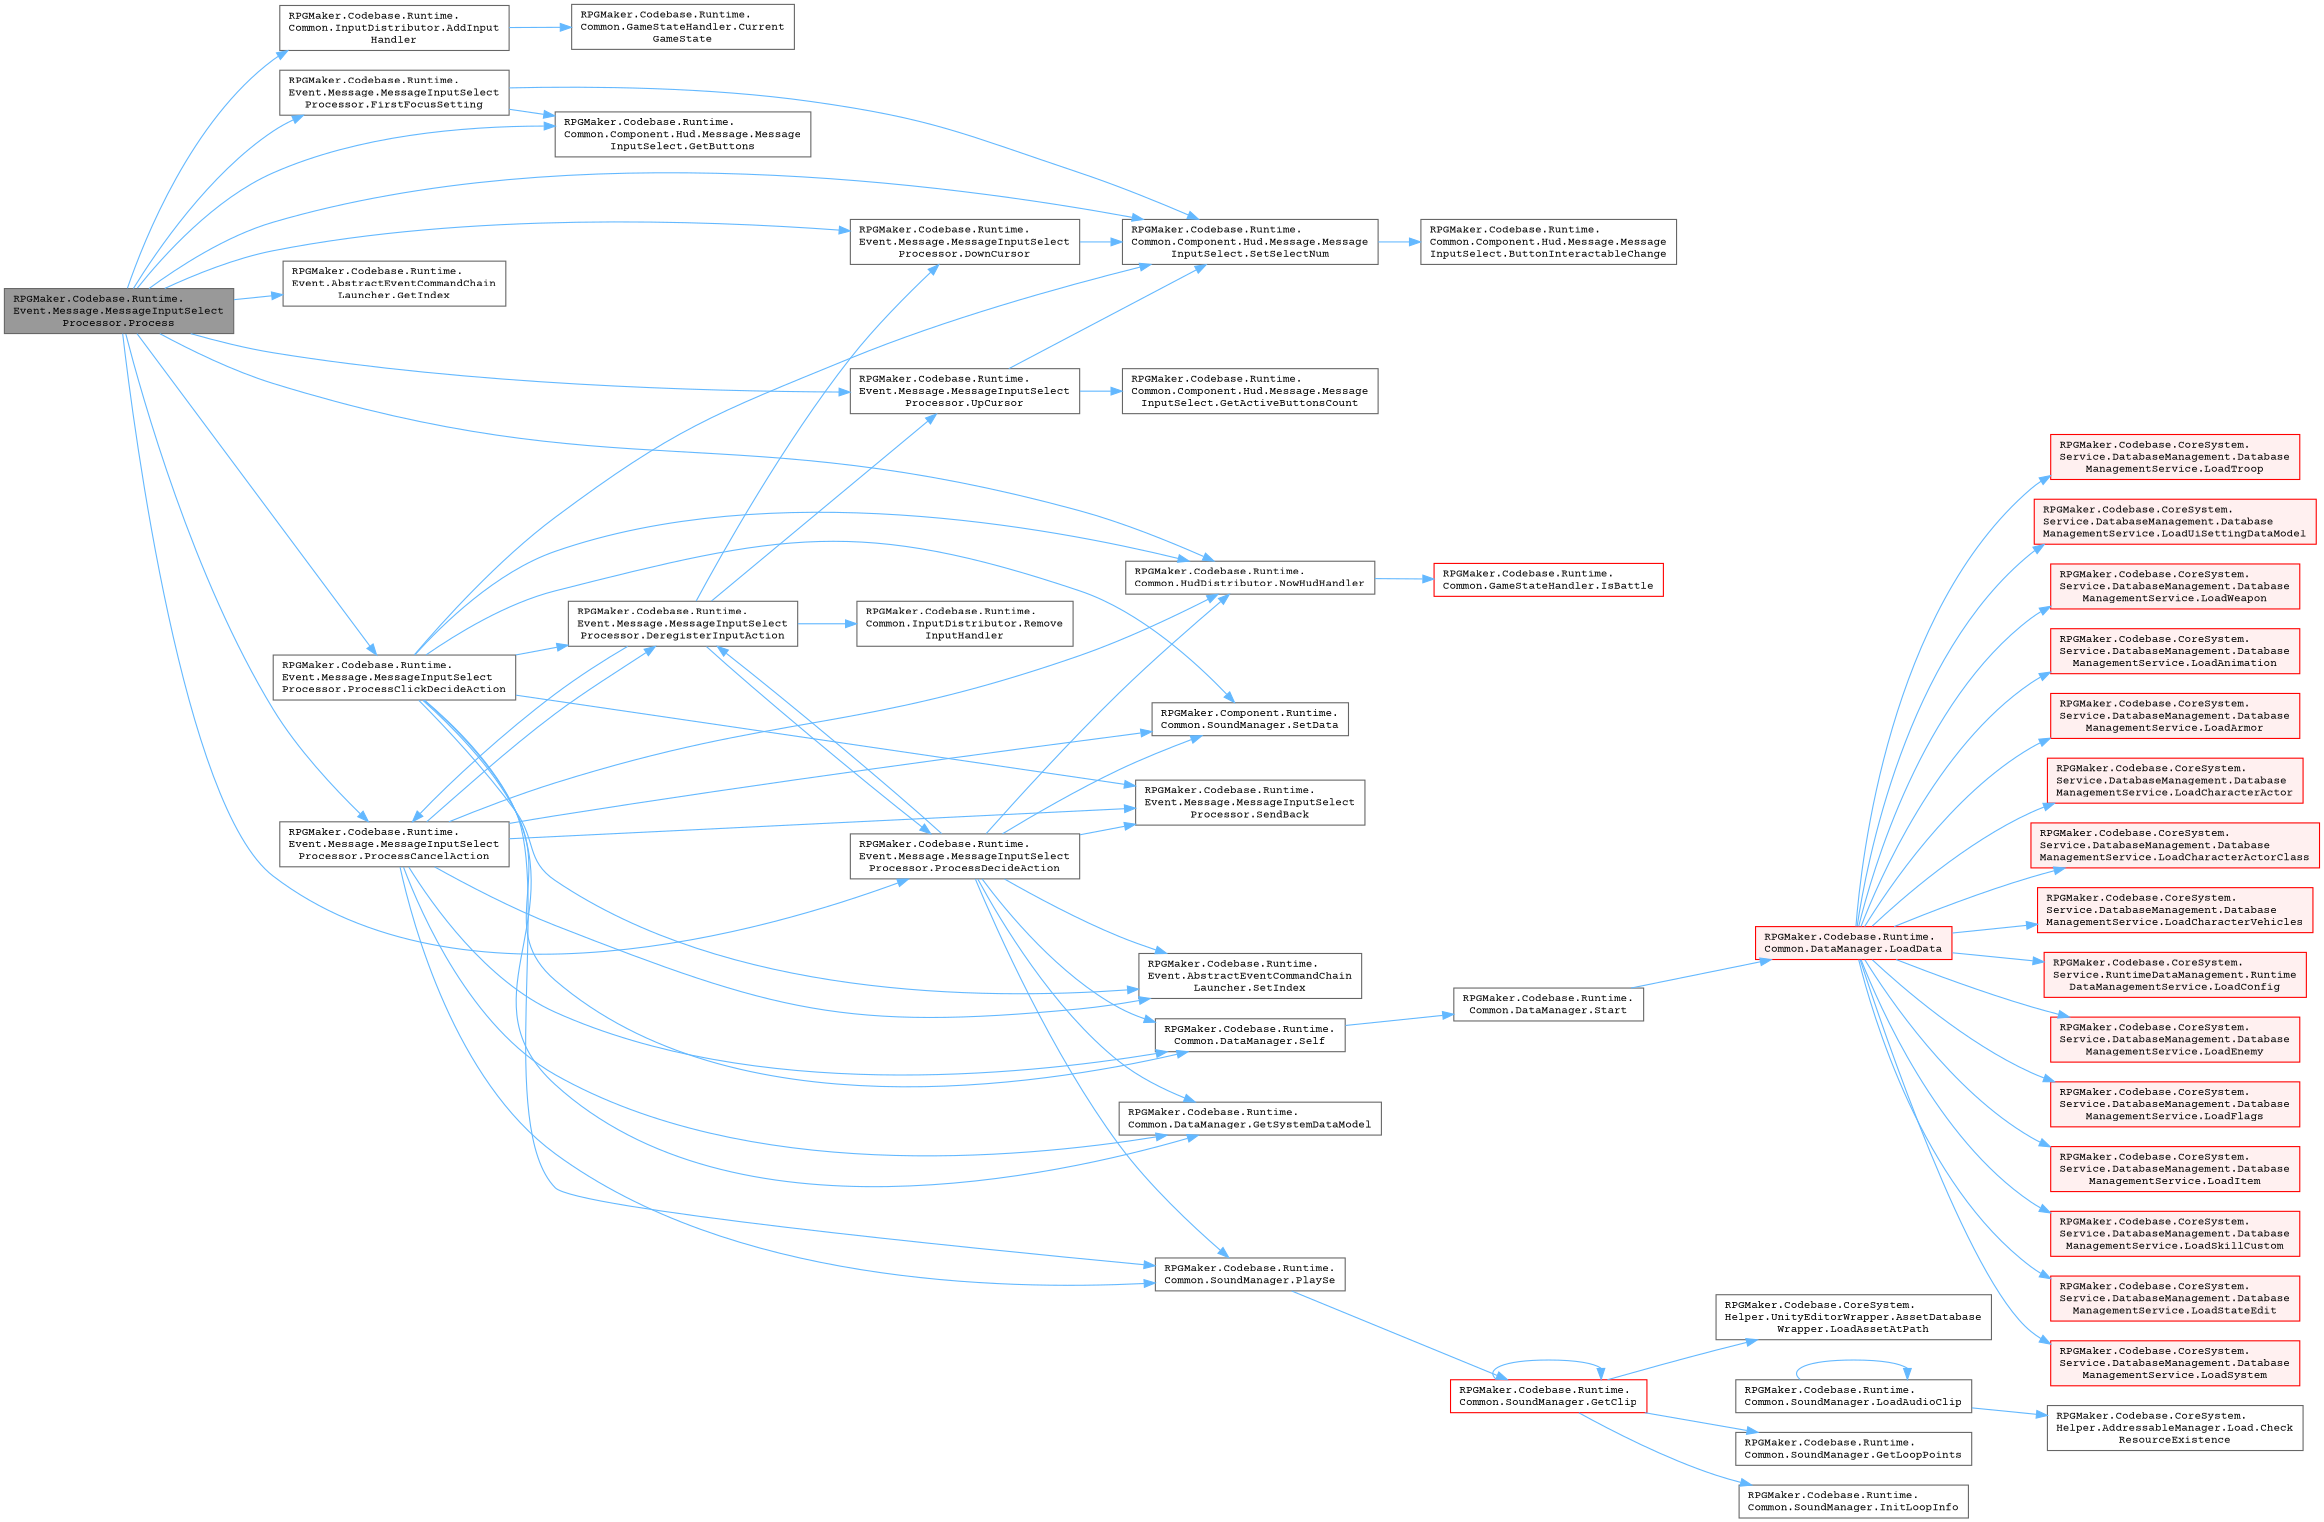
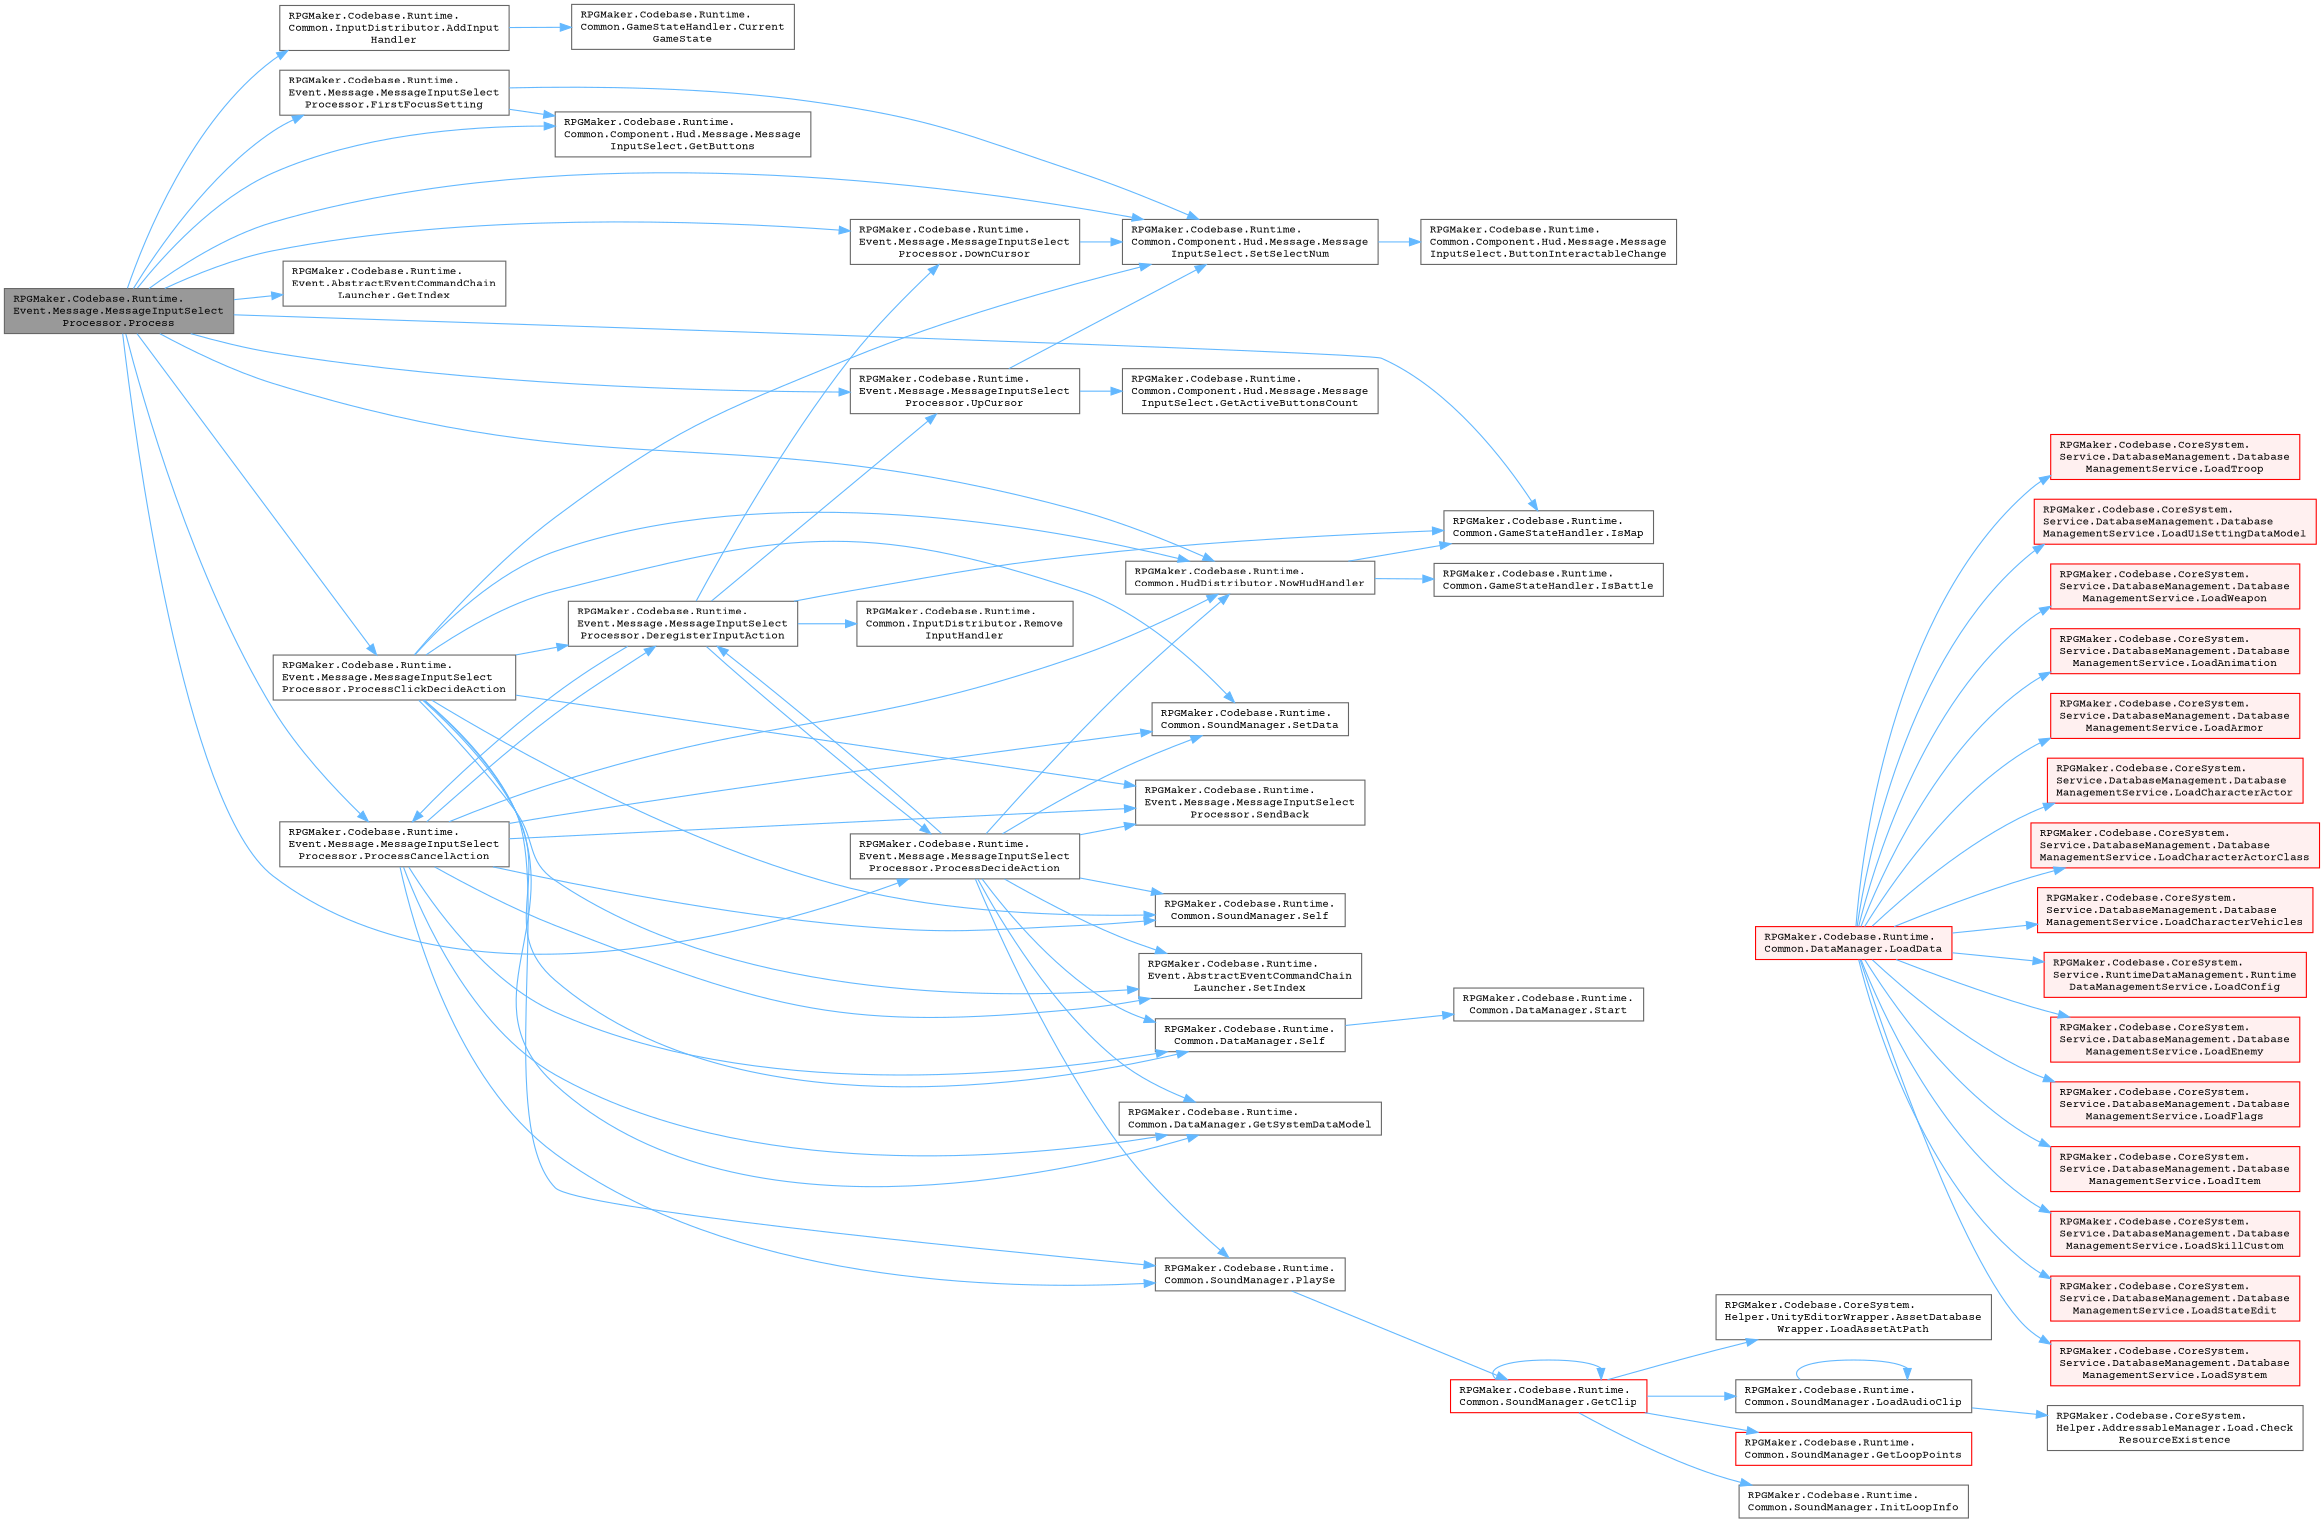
none -> (1549, 527)
(1549, 580) -> (1549, 580)
(1250, 719) -> (1250, 719)
none -> (1250, 910)
(1696, 975) -> none
none -> (1686, 1396)
(1854, 1449) -> (1854, 1449)
